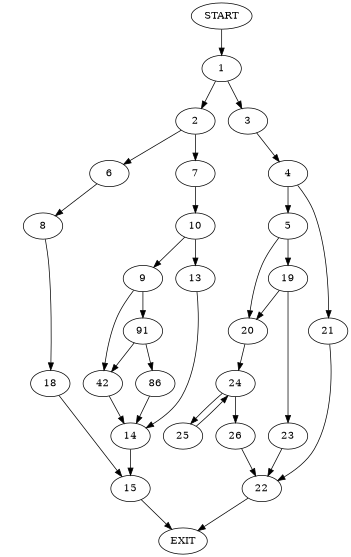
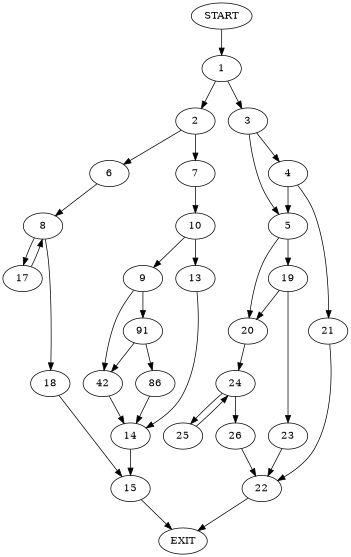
none -> (257, 173)
none -> (23, 279)
